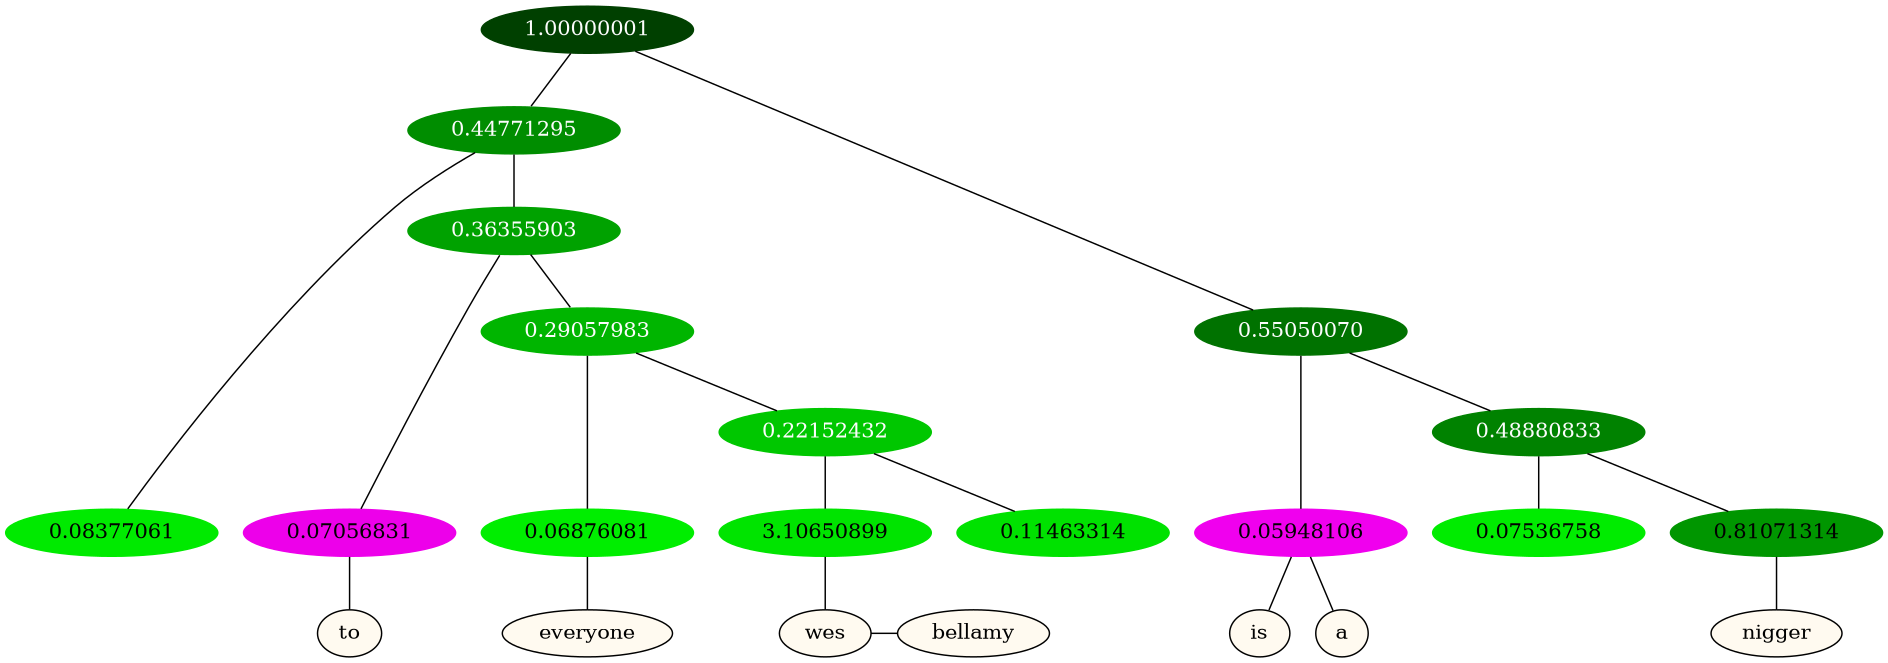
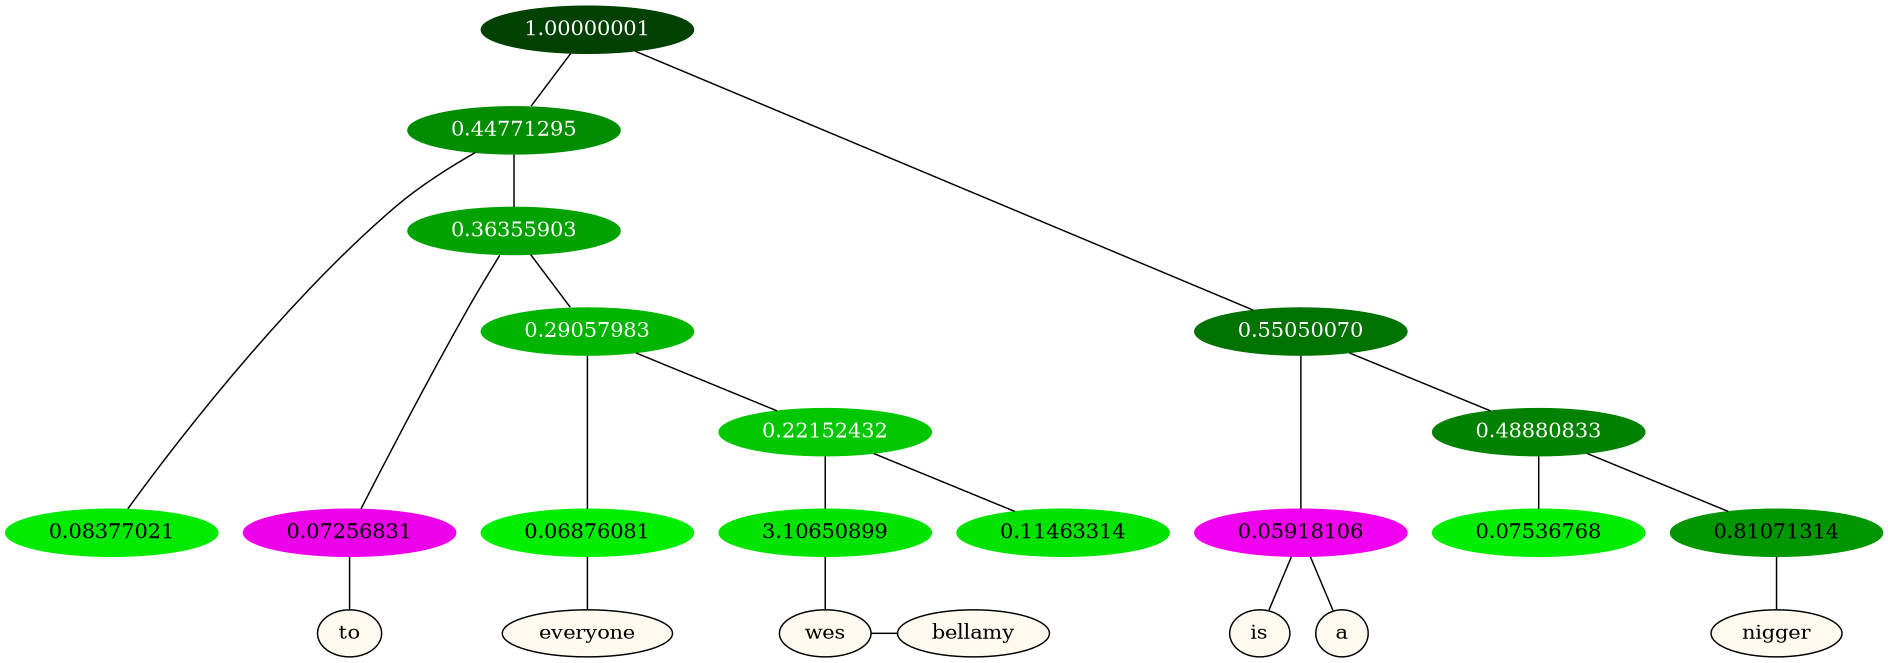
(112, 533) -> (112, 533)
(350, 533) -> (350, 533)
(1301, 533) -> (1301, 533)
(1539, 533) -> (1539, 533)
